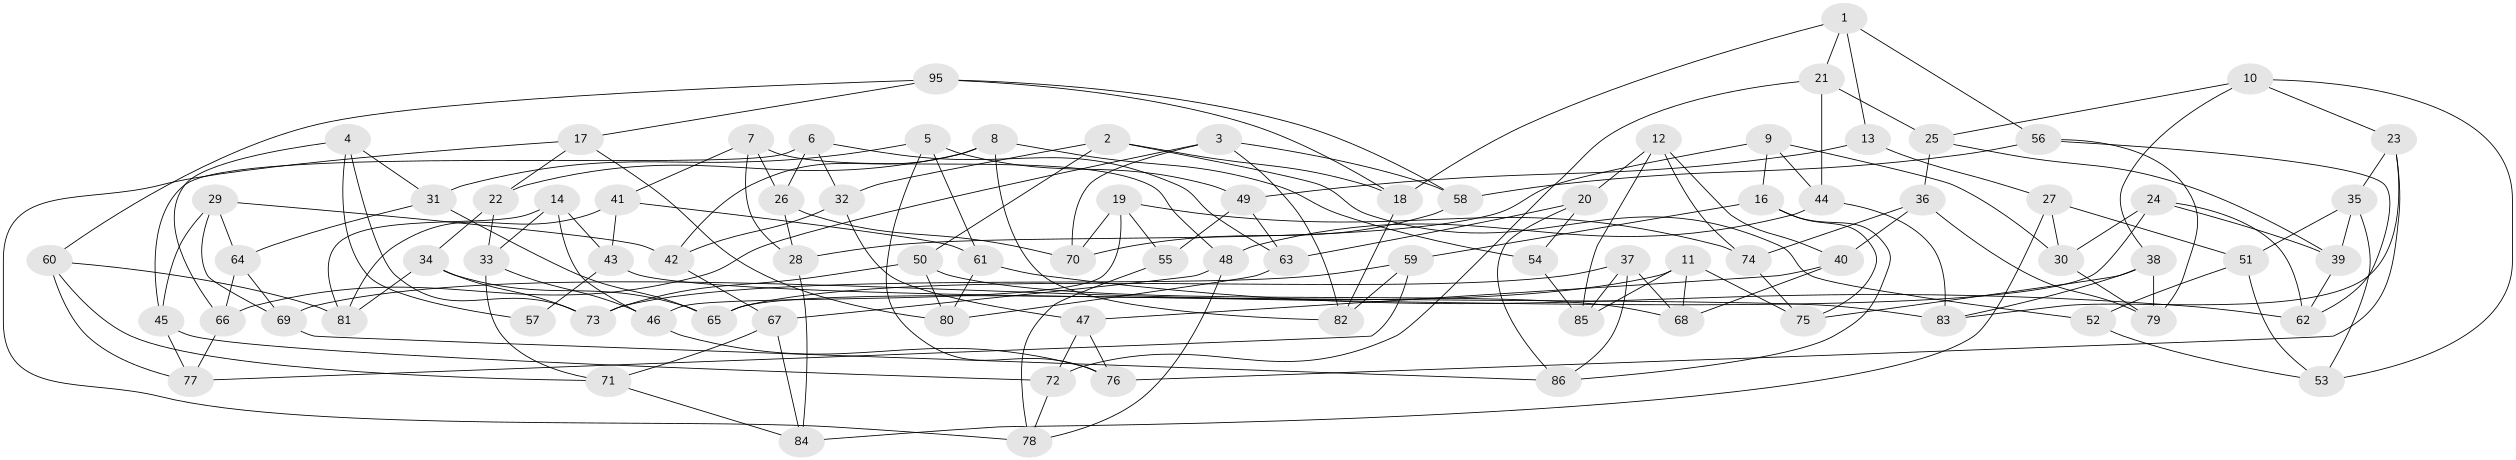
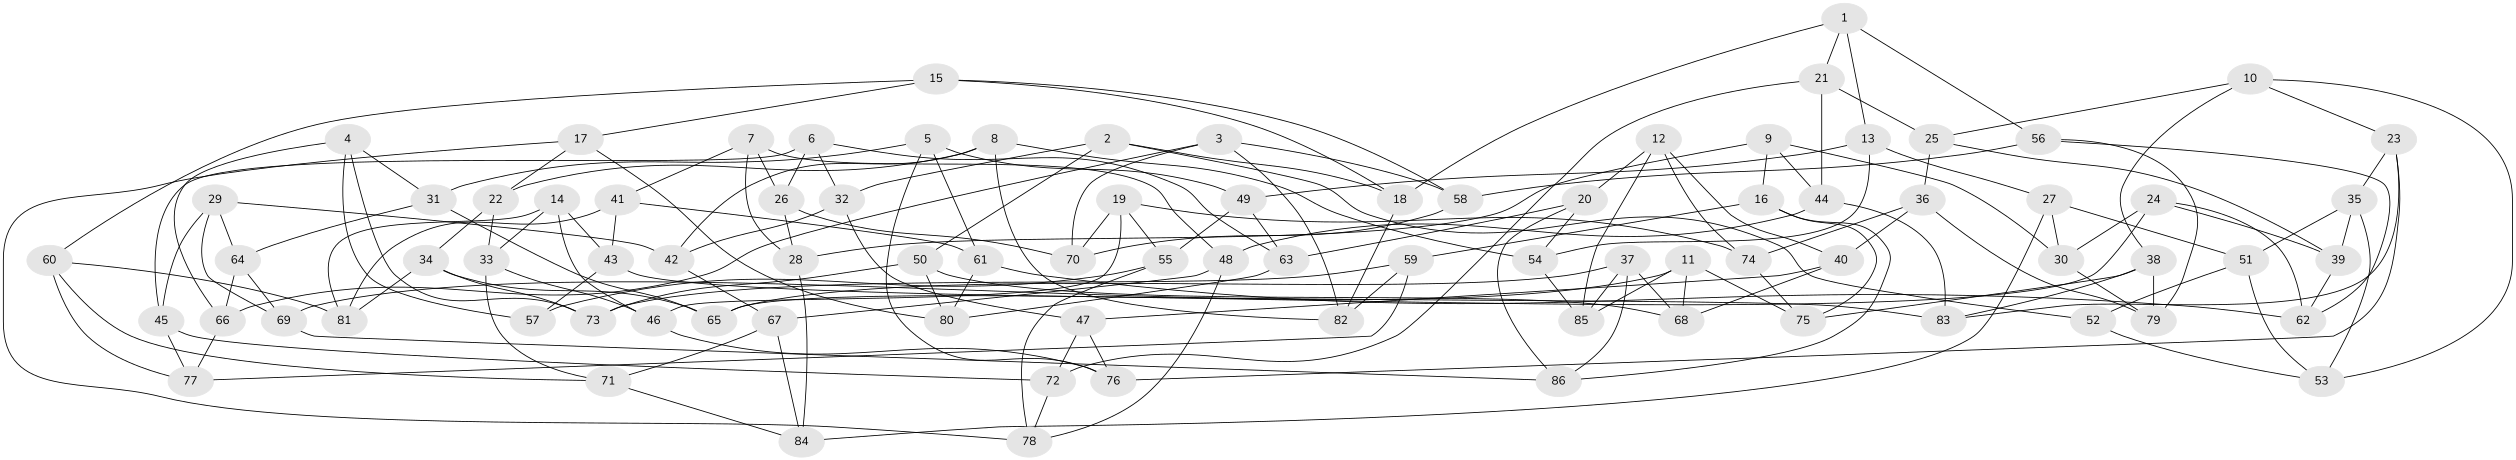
(936, 79) -> (936, 79)
none -> (1738, 241)
none -> (846, 282)
